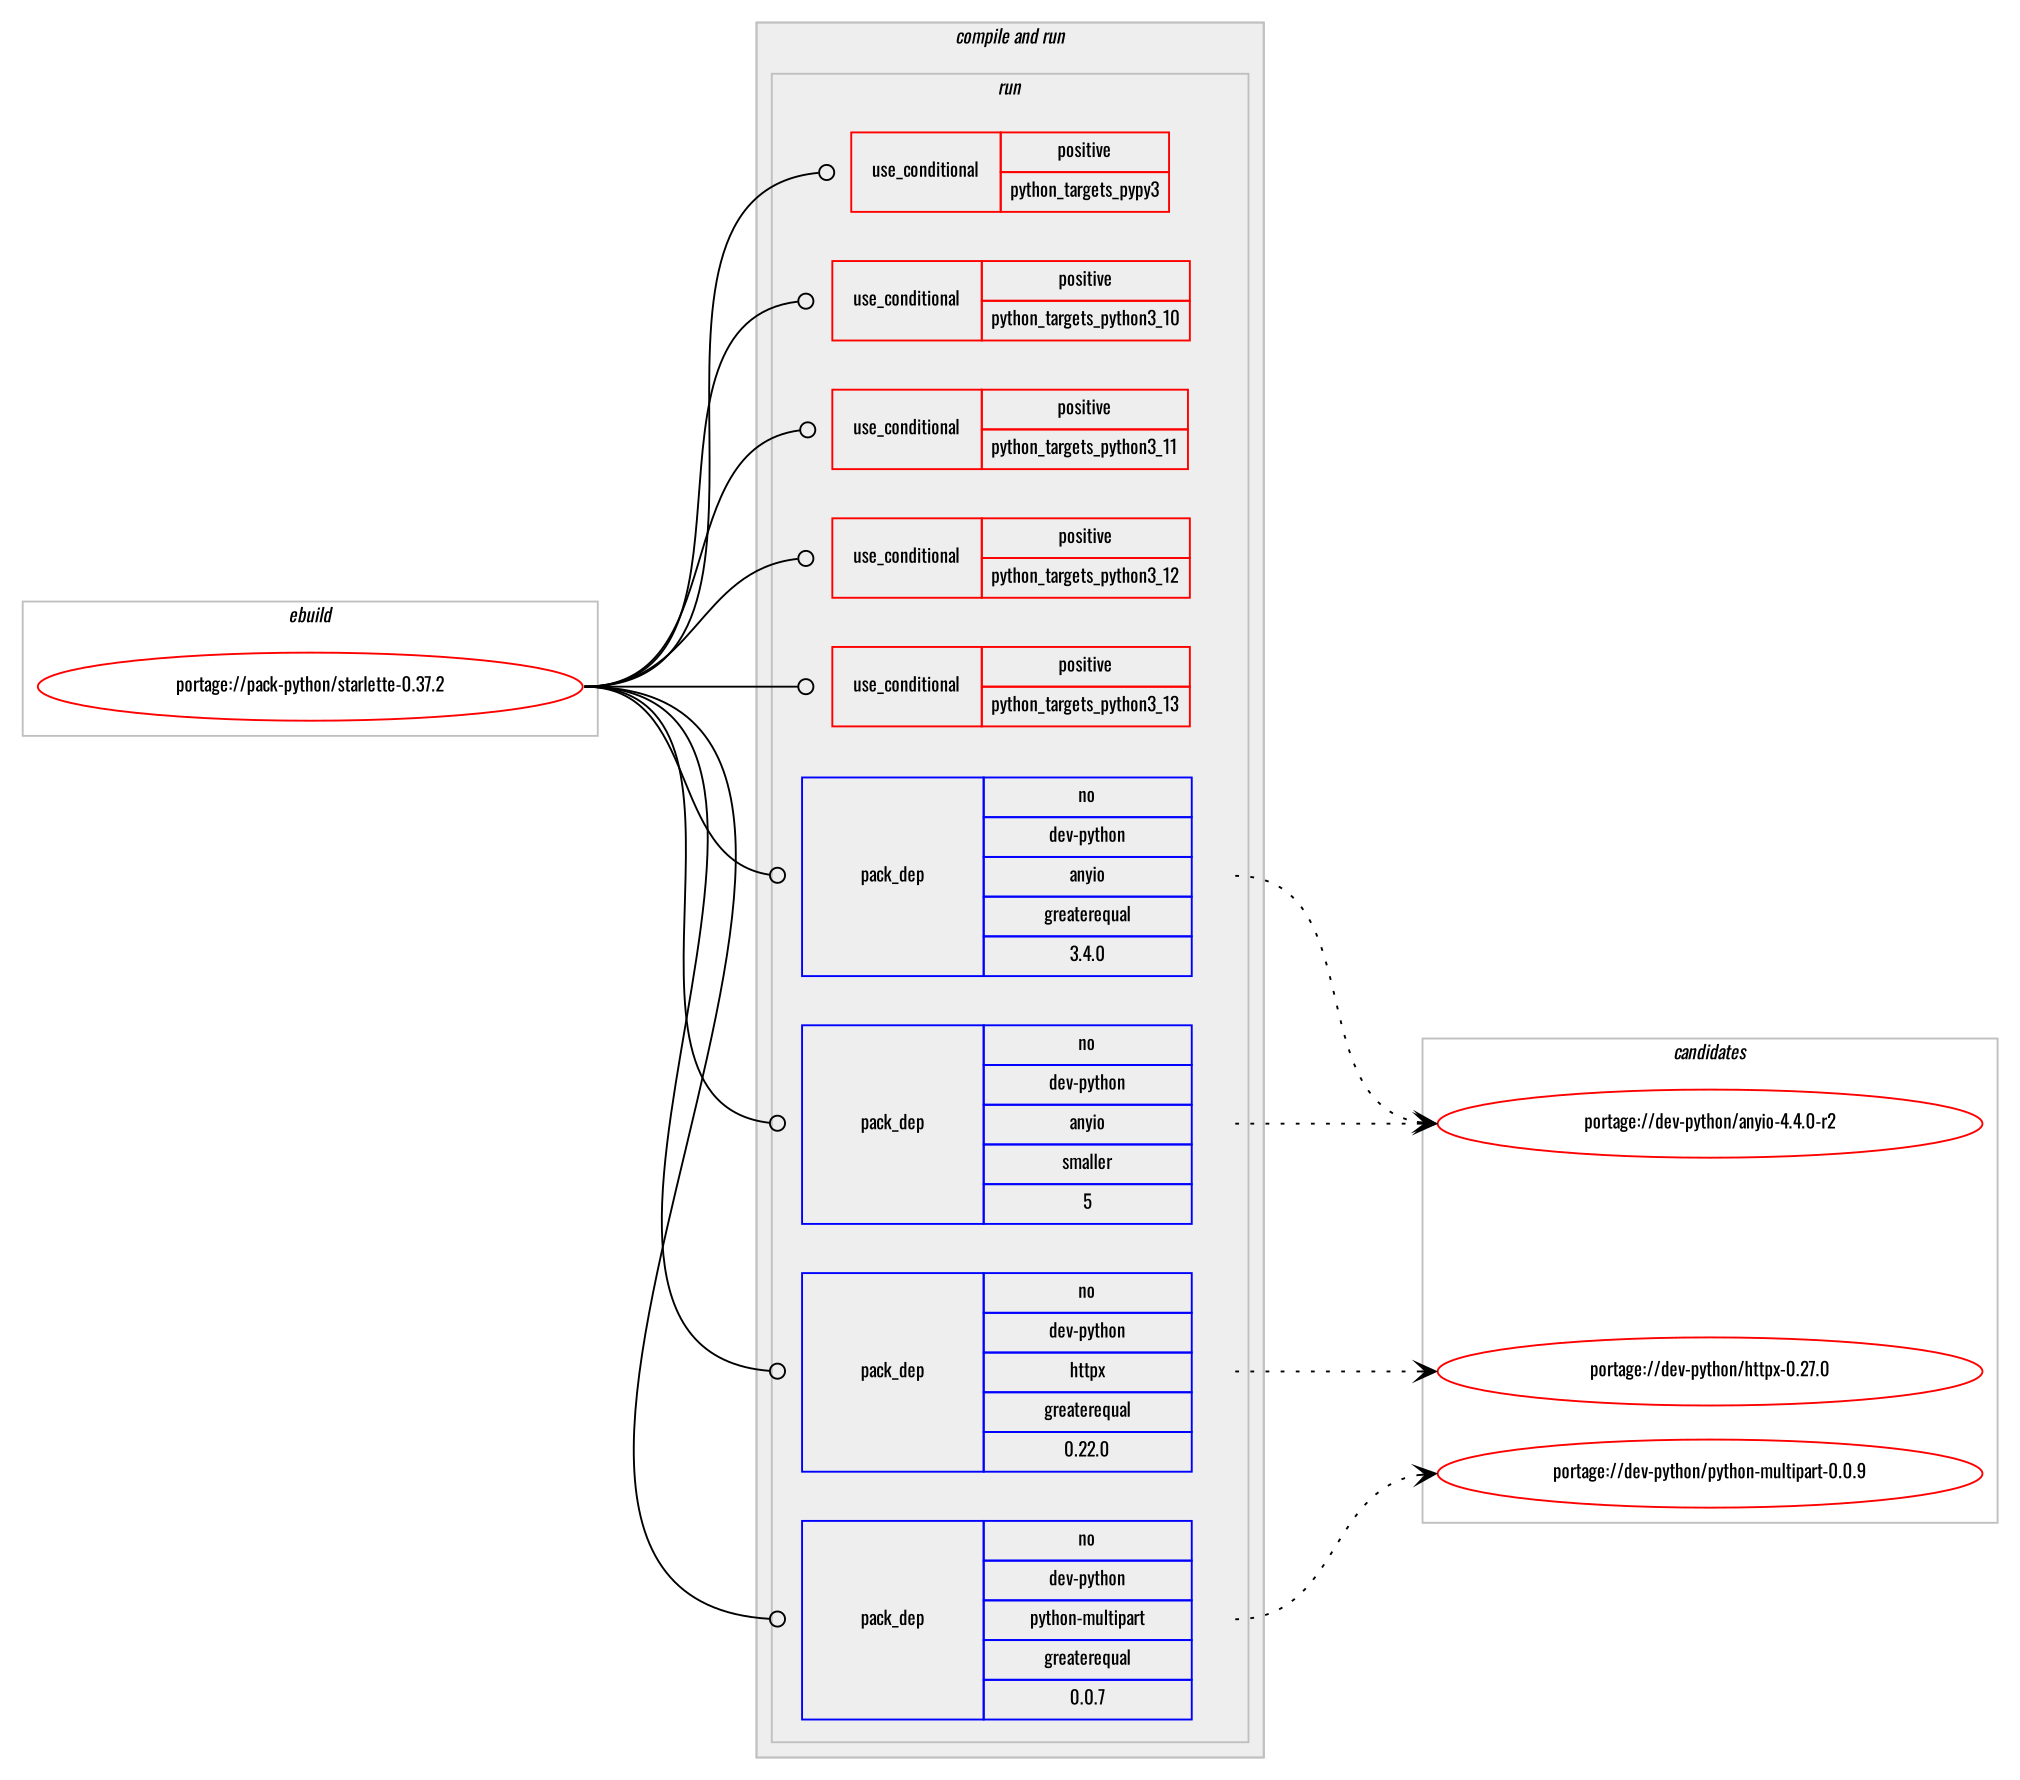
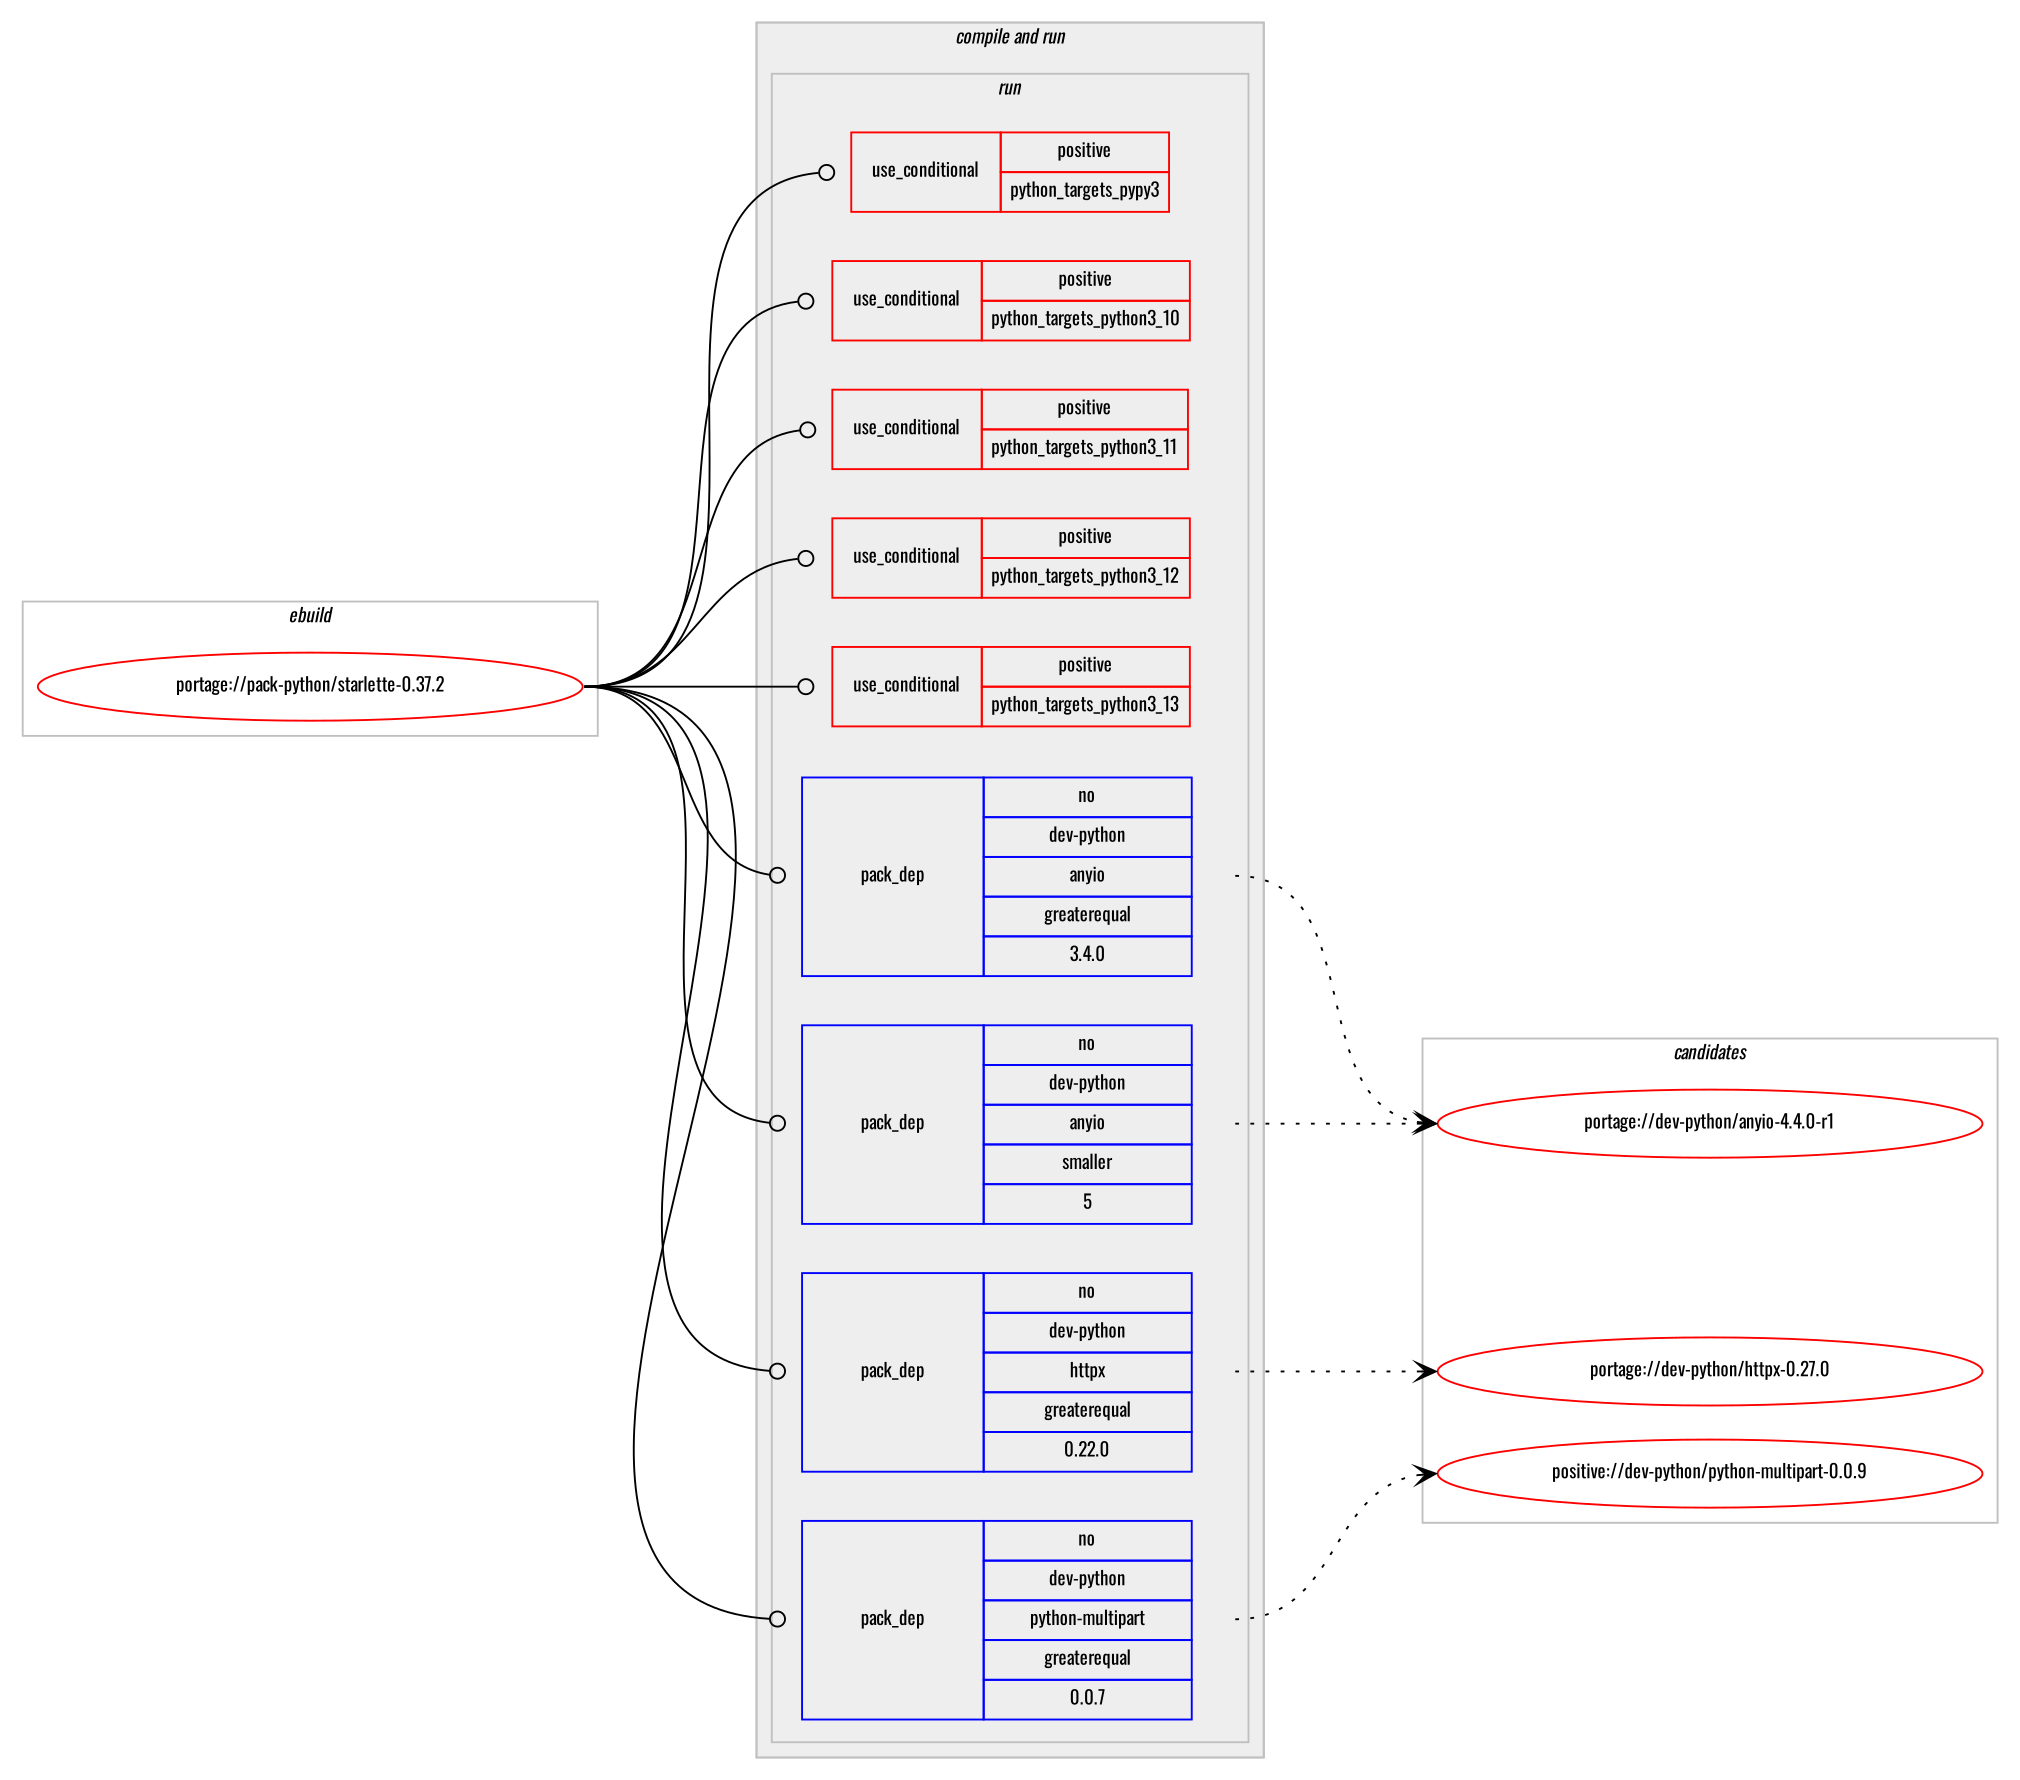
(1710, 1124) -> (1710, 1124)
(1710, 1474) -> (1710, 1474)
